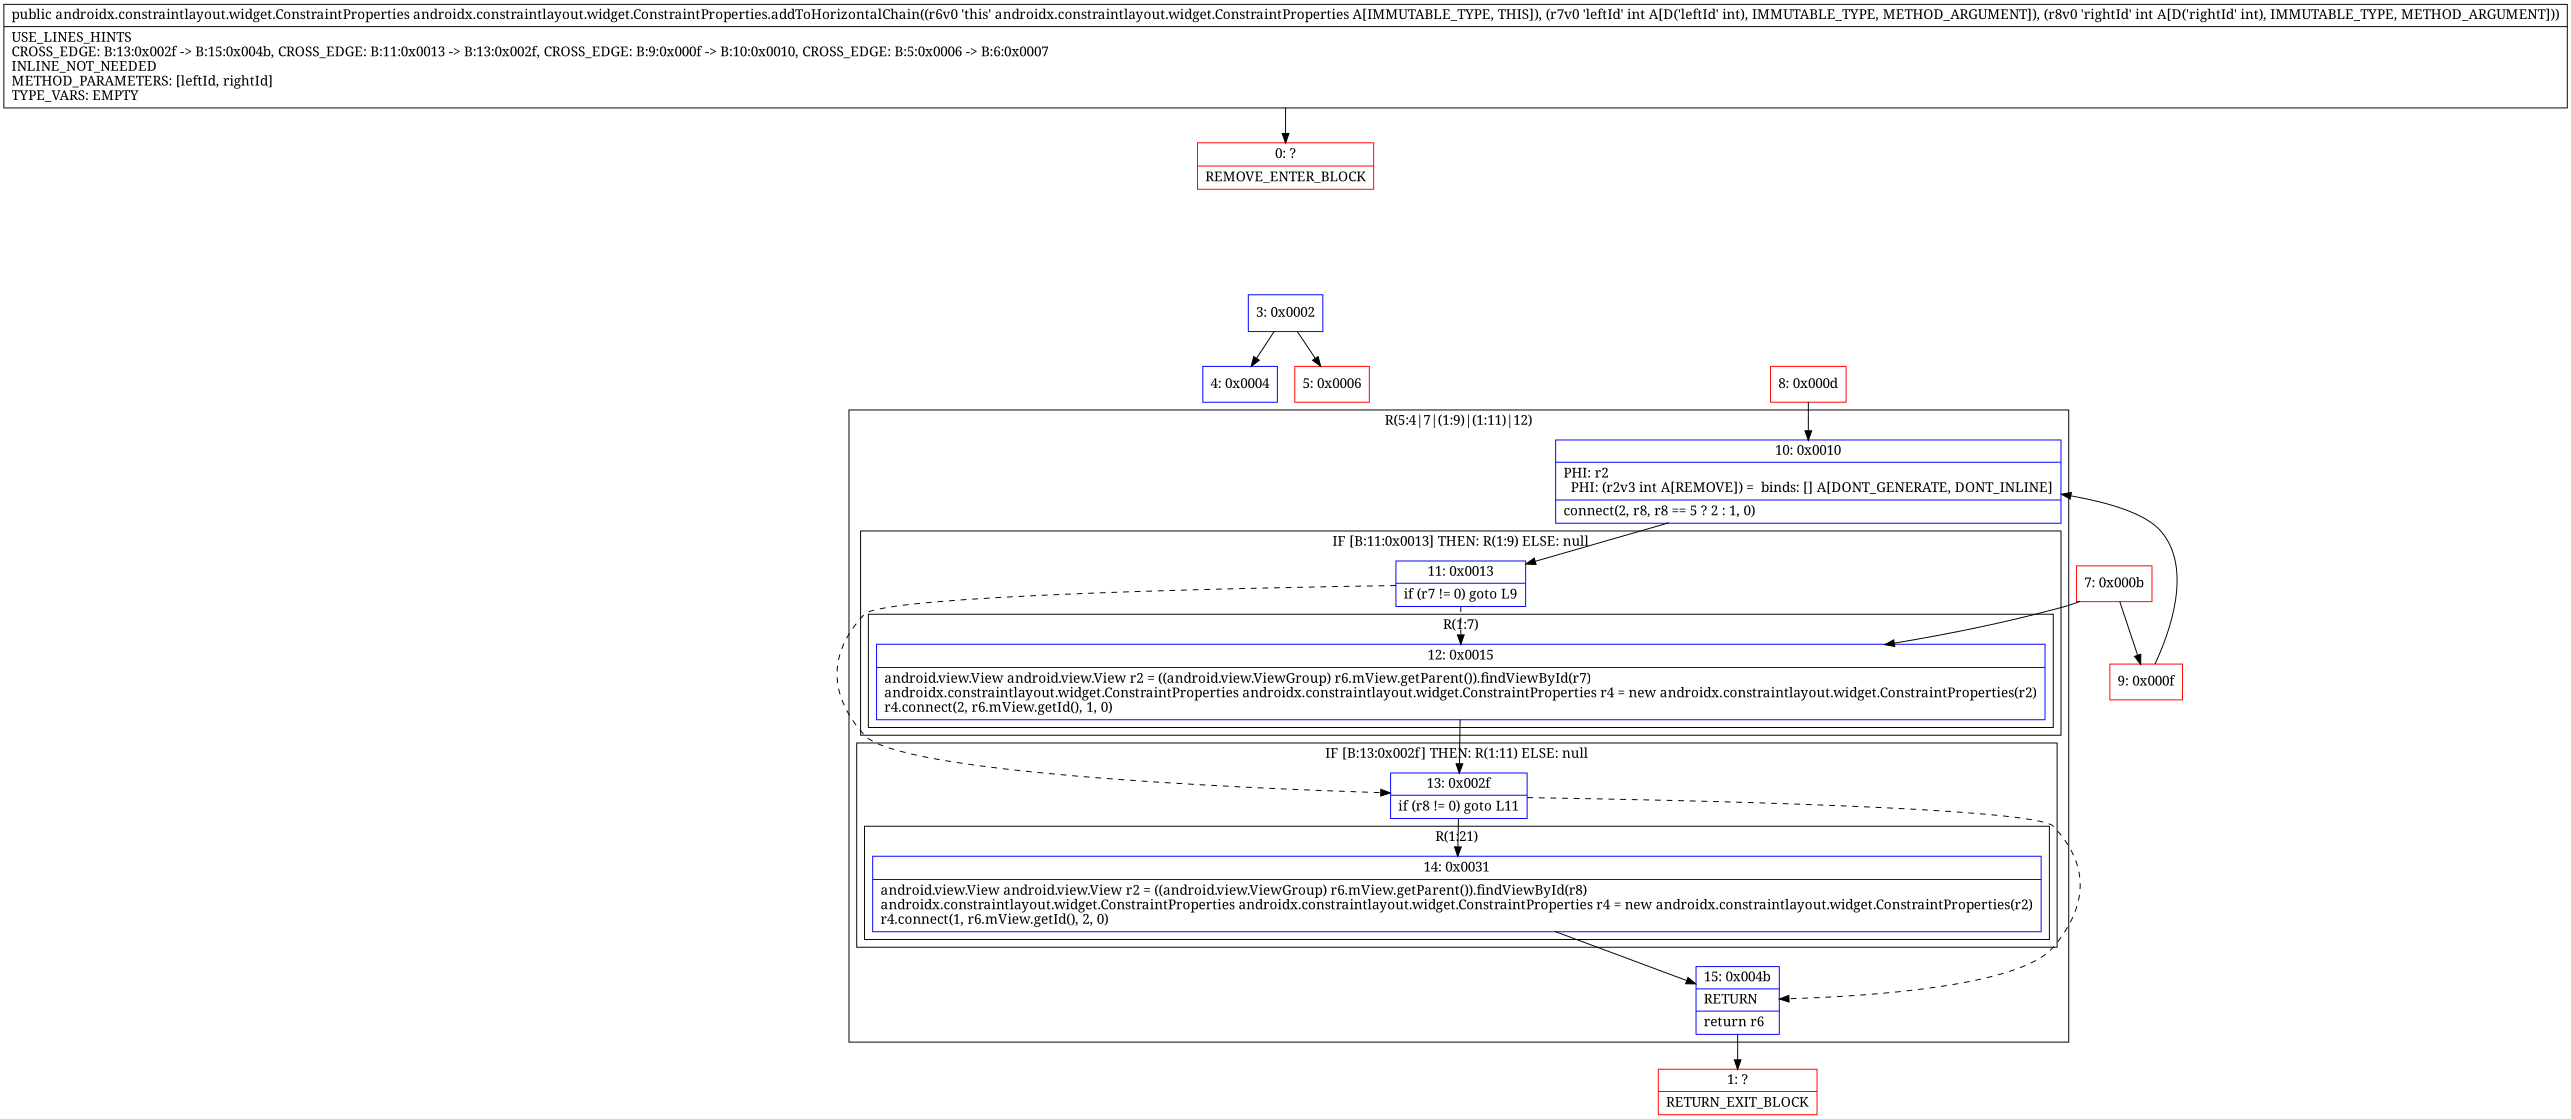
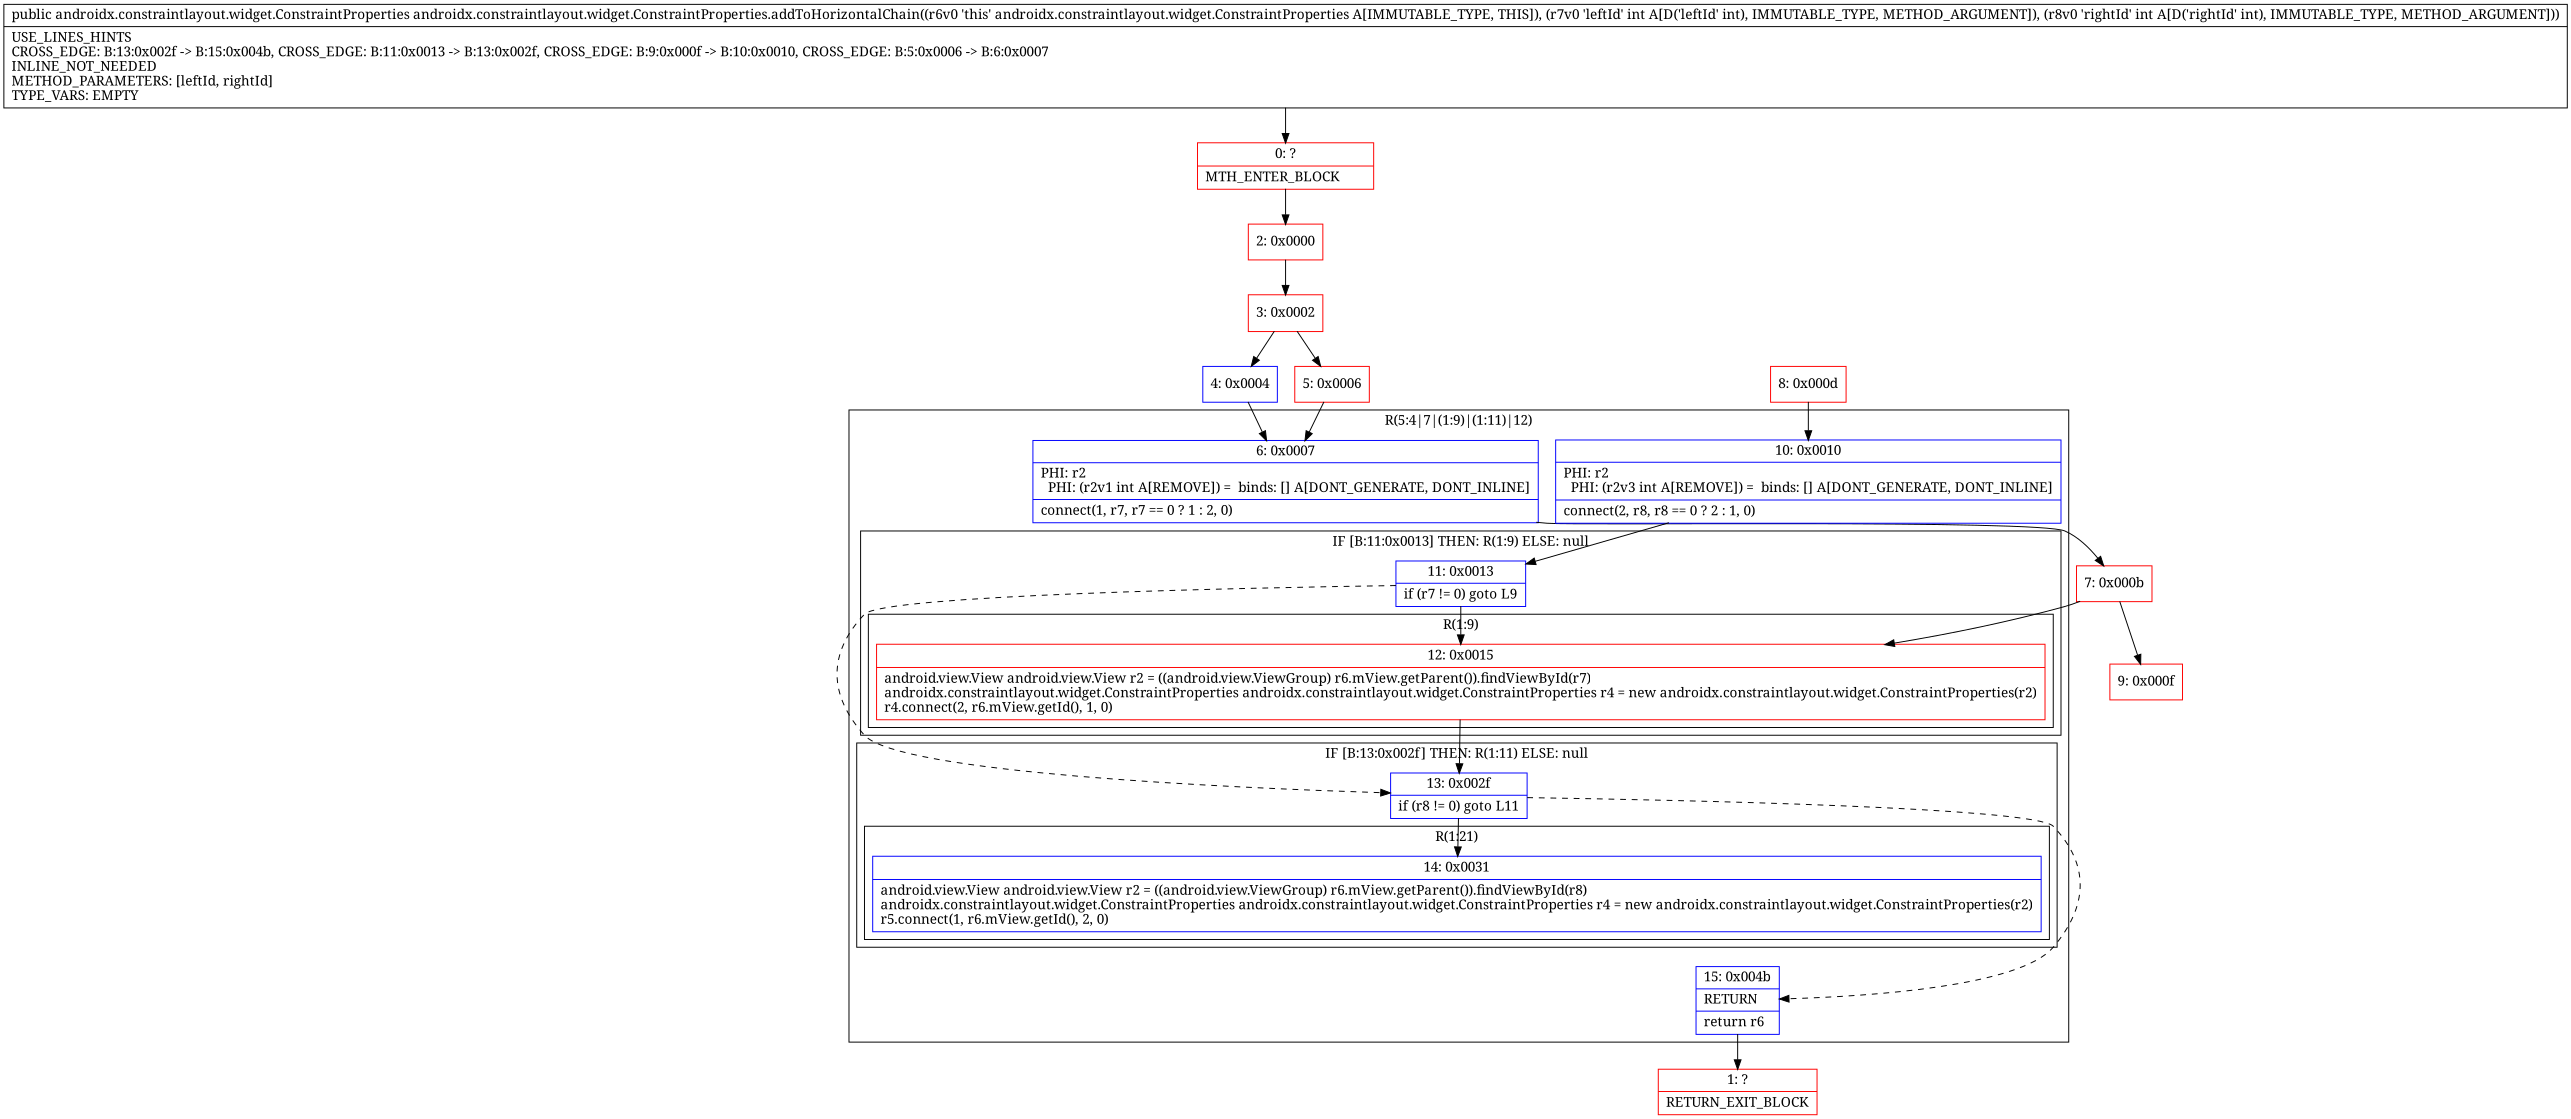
(1286, 177) -> (1273, 177)
none -> (1286, 242)
(1286, 313) -> (1286, 313)
none -> (1286, 482)
(1660, 511) -> (1660, 511)
(2171, 549) -> none
(1461, 620) -> (1461, 620)
(1461, 625) -> (1461, 625)
(1461, 682) -> (1461, 682)
(995, 920) -> (995, 920)
(1620, 956) -> none
